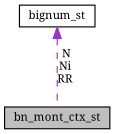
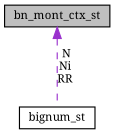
(57, 73) -> (57, 73)
